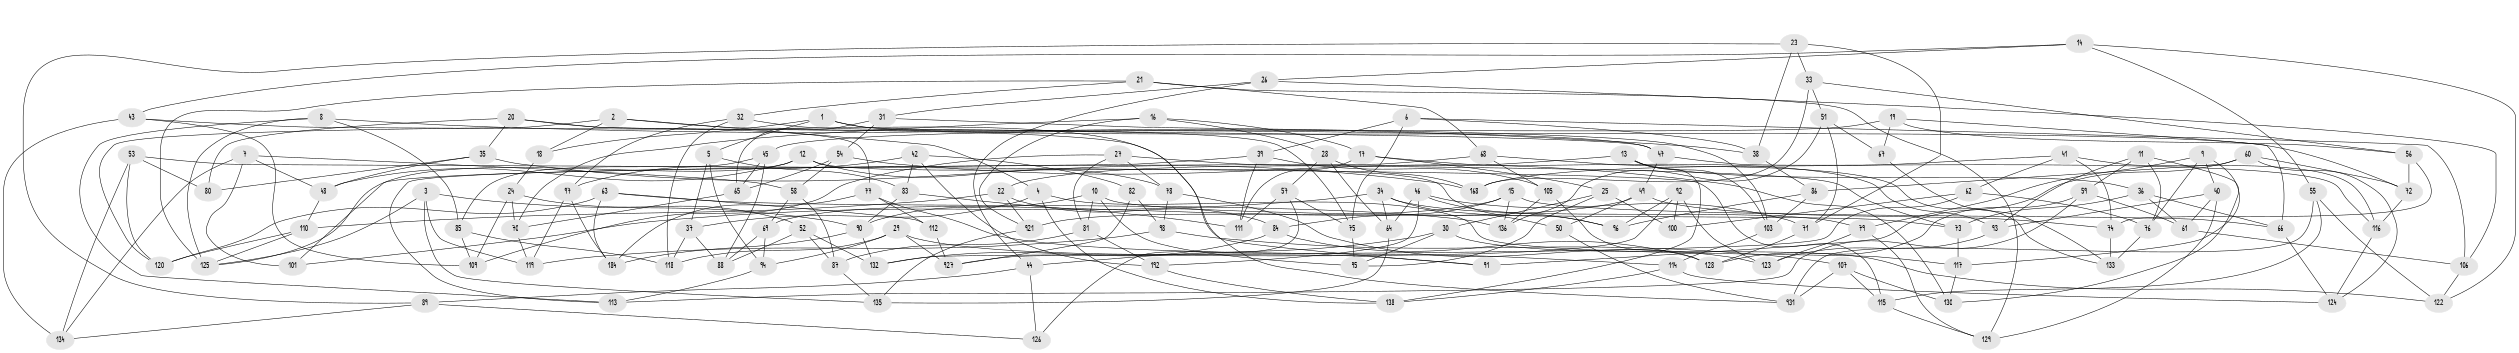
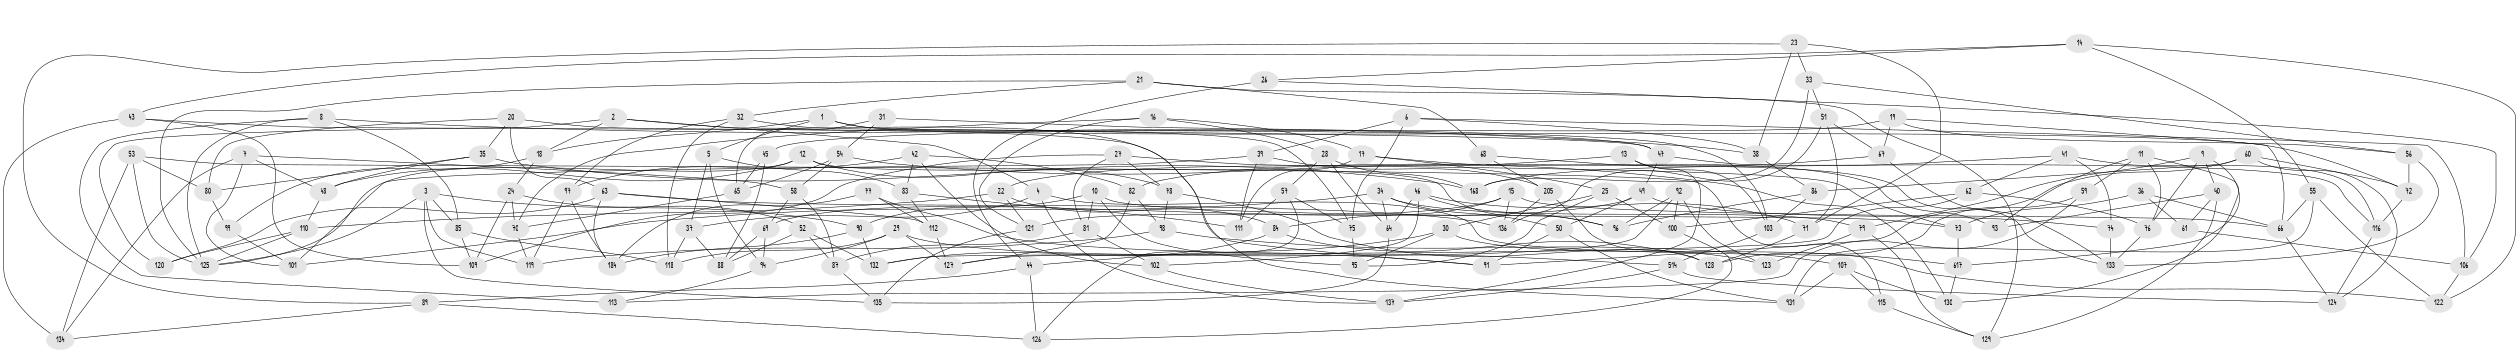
(1073, 97) -> none
(712, 130) -> (542, 177)
none -> (1505, 164)
(598, 167) -> (440, 207)
(797, 168) -> none
(1881, 177) -> none
(1548, 192) -> (1548, 192)
(2138, 209) -> none
(882, 210) -> (920, 210)
(128, 215) -> (146, 222)
(2297, 216) -> (2313, 255)
none -> (228, 229)
(1030, 229) -> (1030, 229)
none -> (1523, 248)
(1834, 249) -> none
(949, 266) -> (949, 266)
(1155, 266) -> (1155, 266)
(1673, 266) -> (1673, 266)
(1958, 266) -> (1958, 266)
(2153, 285) -> (2297, 210)
(1390, 303) -> (1390, 303)
none -> (1427, 325)
